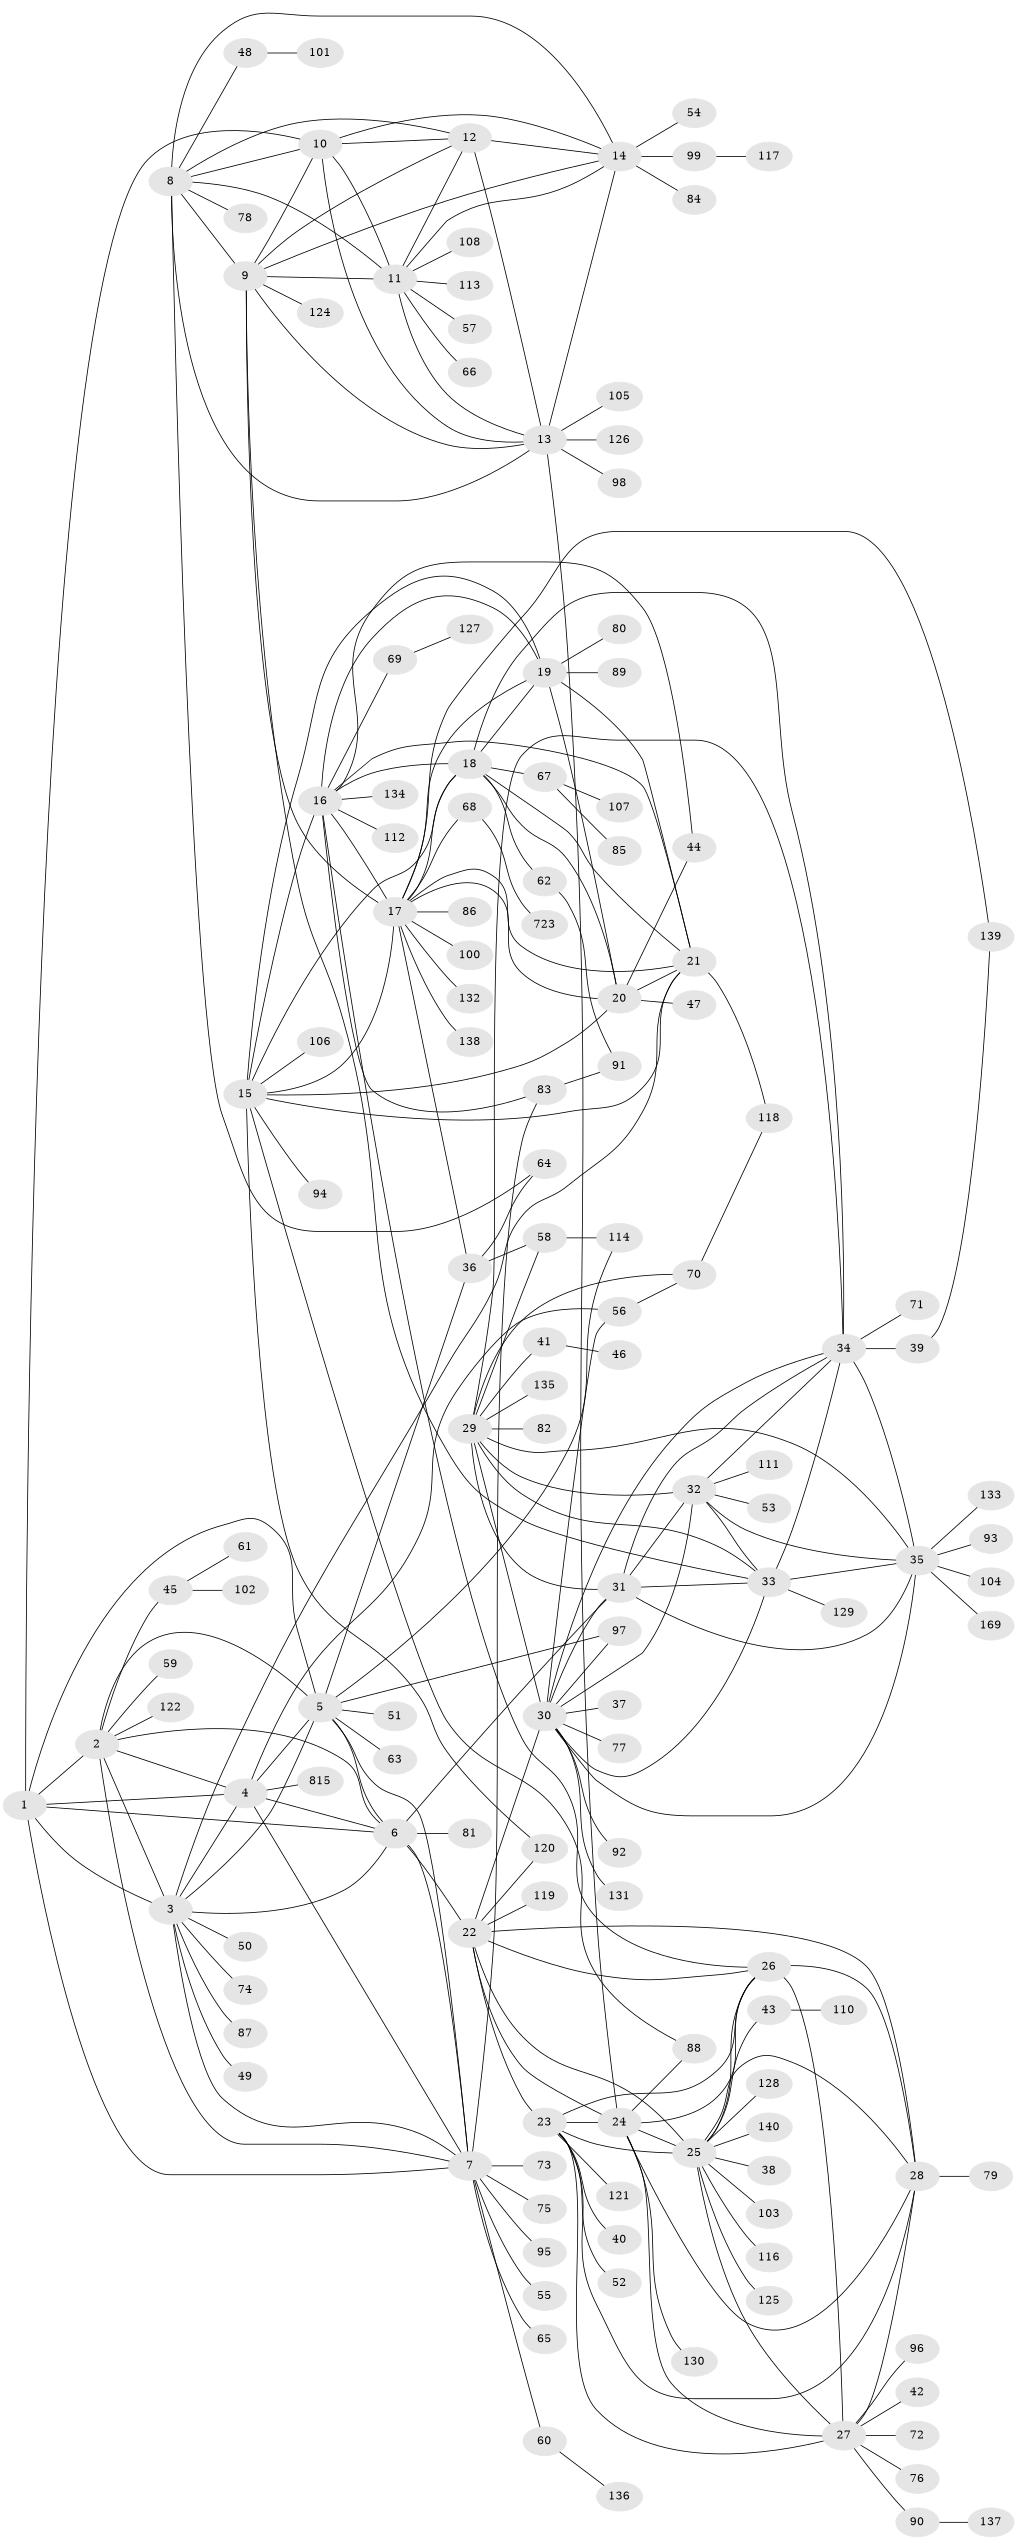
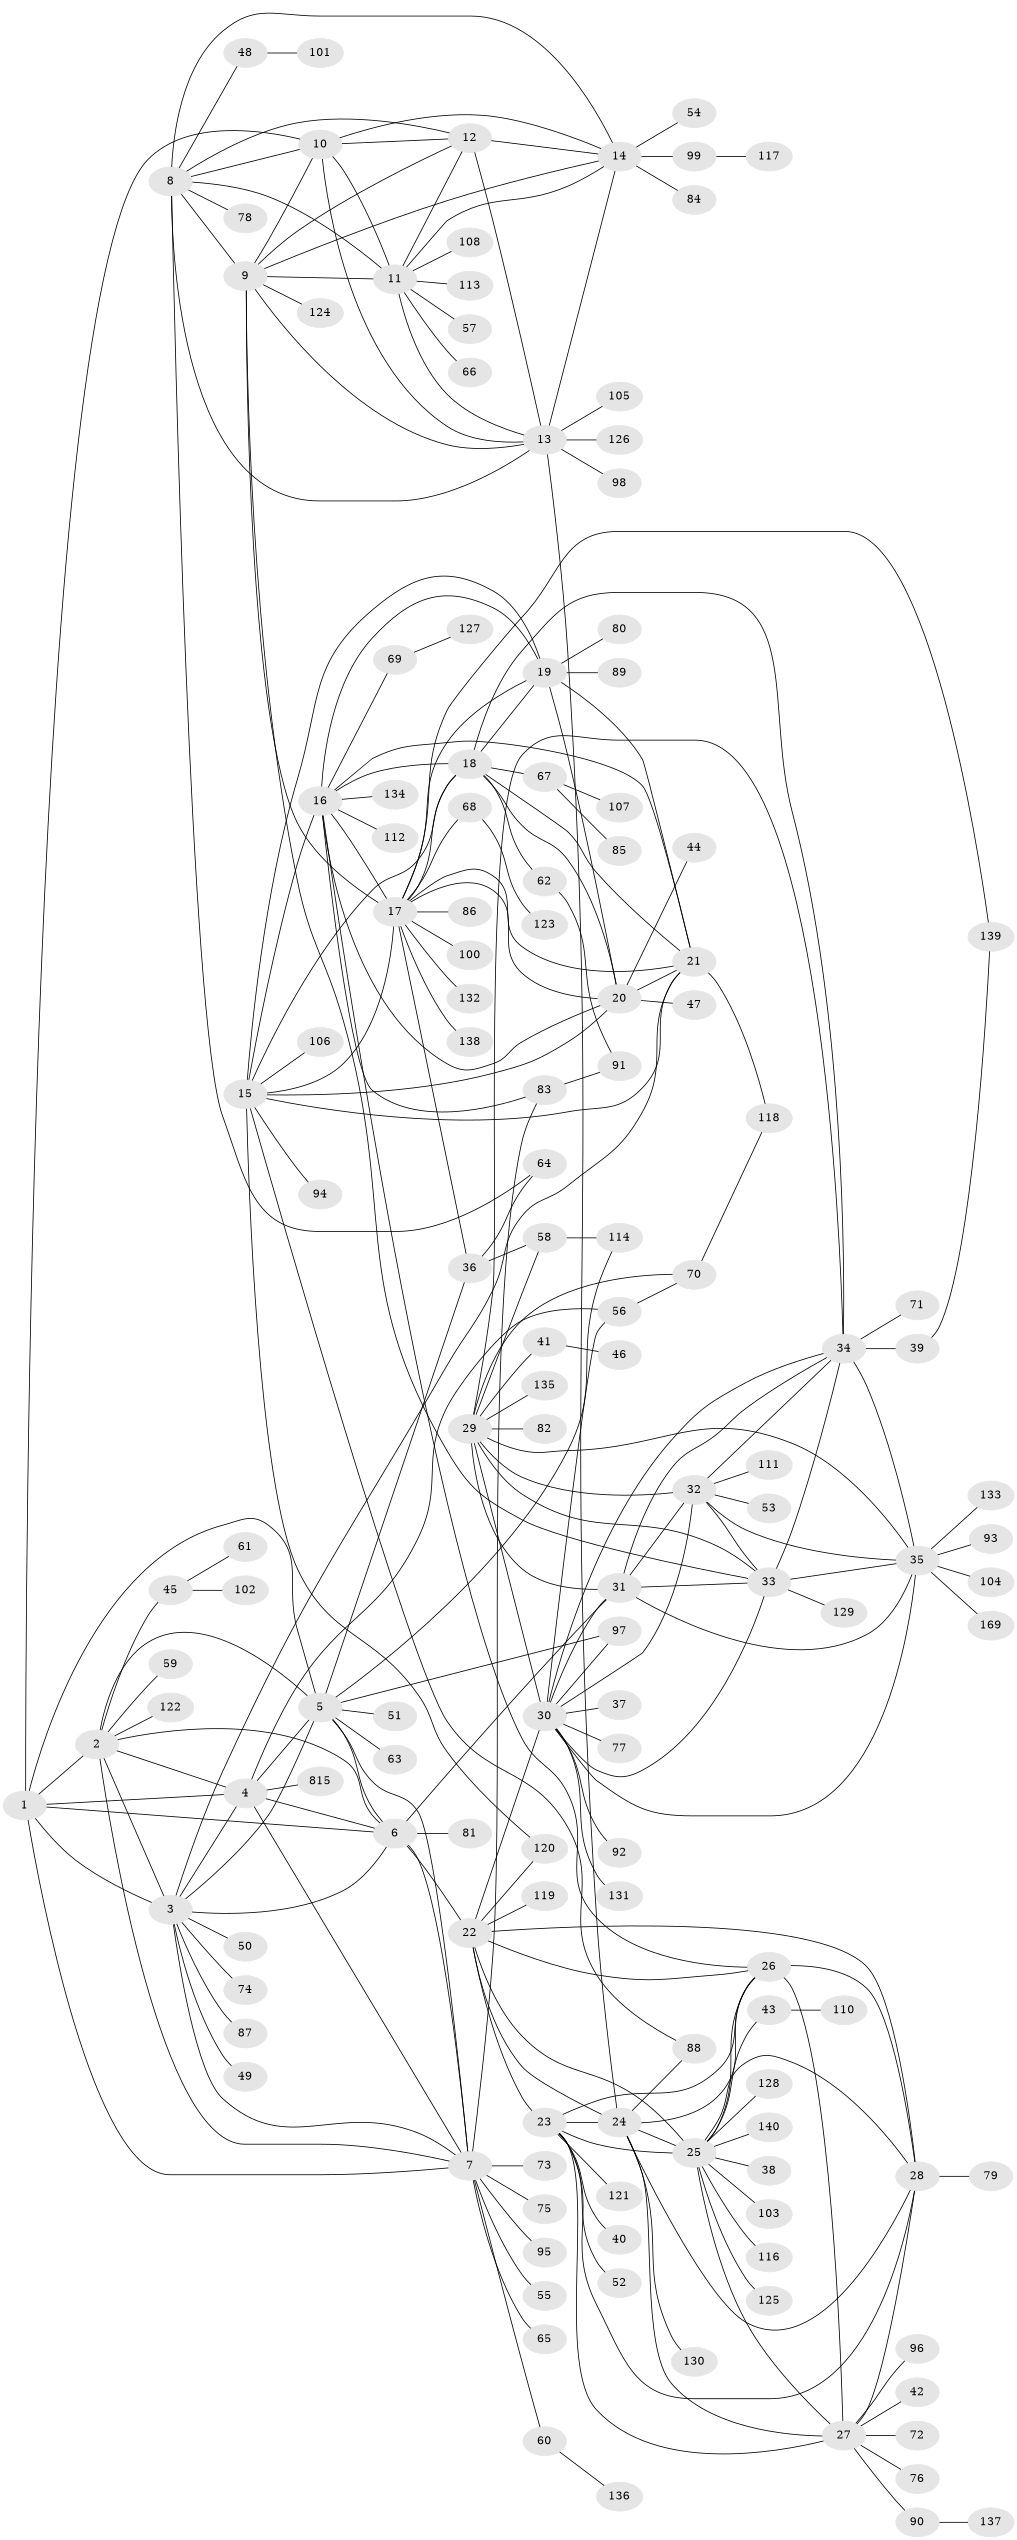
(528, 562) -> (404, 1026)
(545, 925) -> (545, 925)
